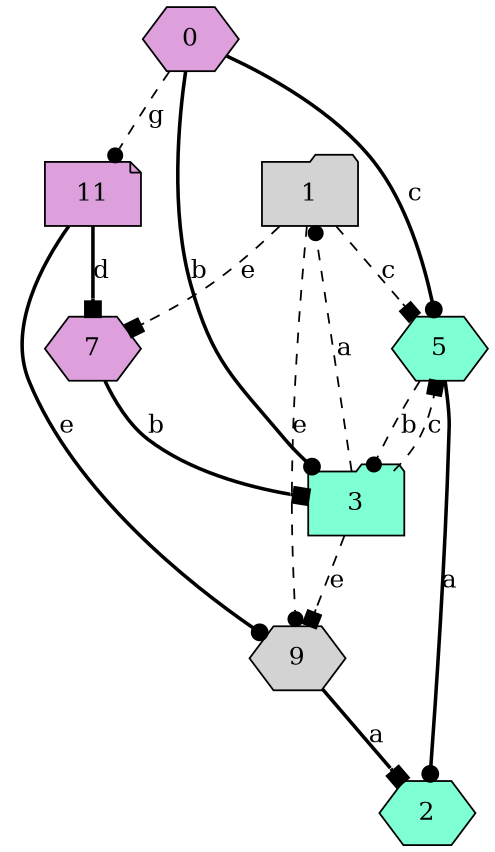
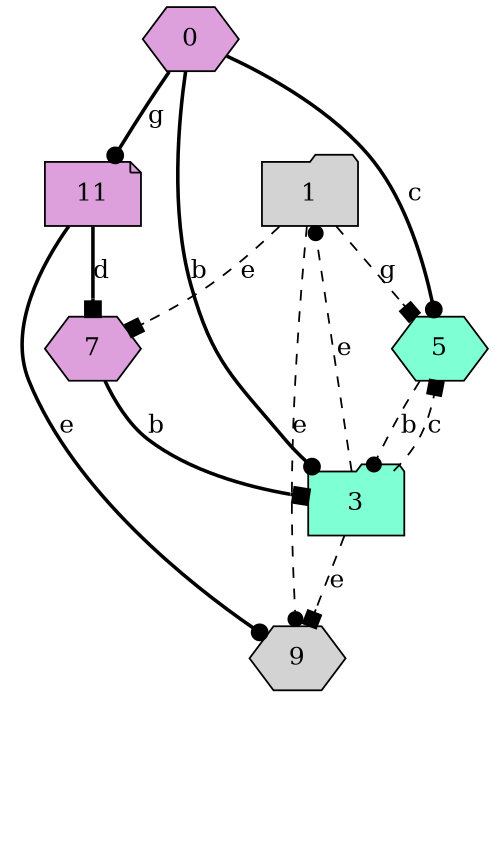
(144, 110) -> (144, 110)
(388, 271) -> (388, 271)
(345, 349) -> (345, 349)
(427, 813) -> none
